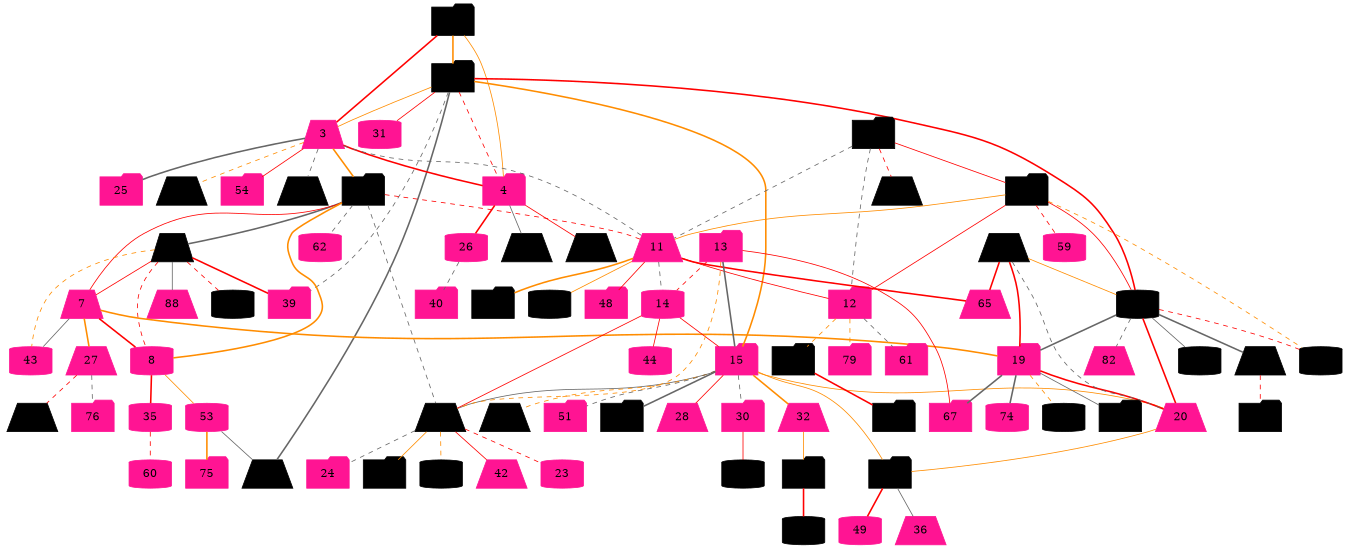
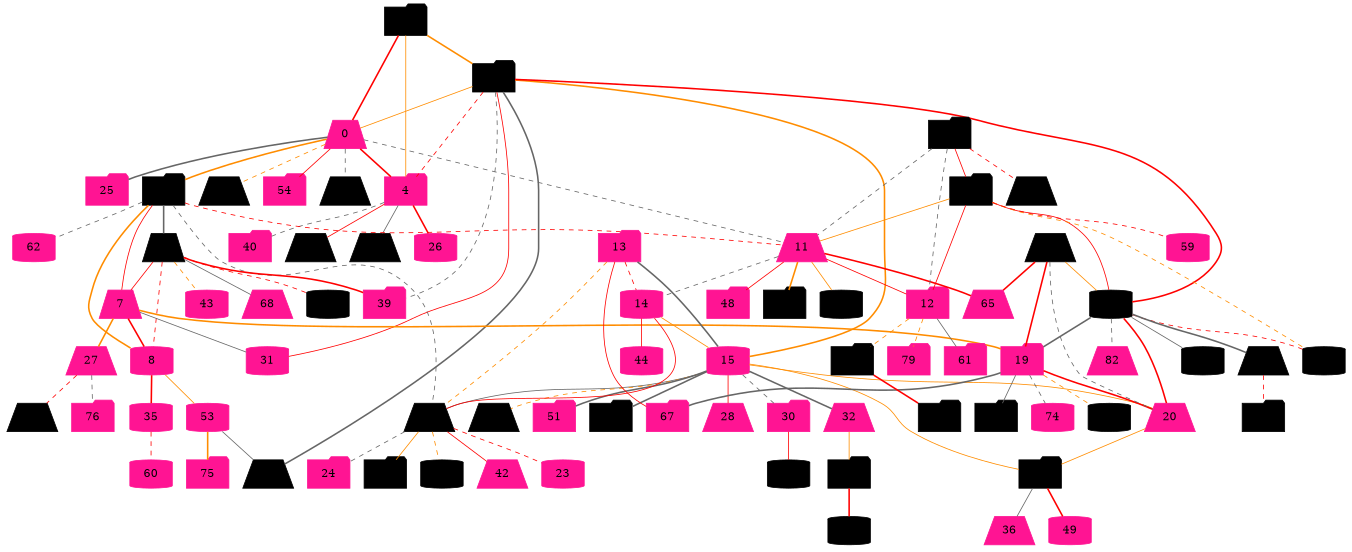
(323, 134) -> (345, 134)
(451, 276) -> (328, 219)
(172, 304) -> (267, 304)
(695, 329) -> (685, 333)
(56, 333) -> (193, 332)
(878, 333) -> (947, 333)
(737, 361) -> (728, 361)
(651, 388) -> (641, 388)
(771, 390) -> (799, 394)
(1012, 393) -> (1038, 391)
